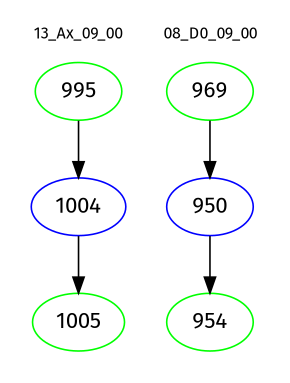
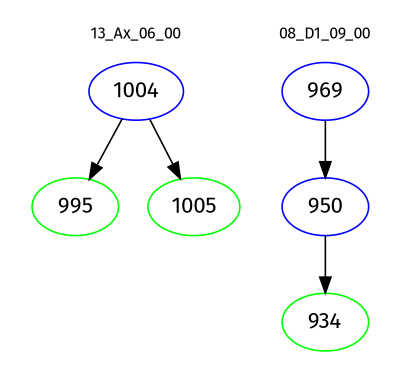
(79, 34) -> (136, 34)
(211, 34) -> (325, 34)
(210, 91) -> (325, 91)
(79, 141) -> (110, 142)
(210, 322) -> (325, 322)
